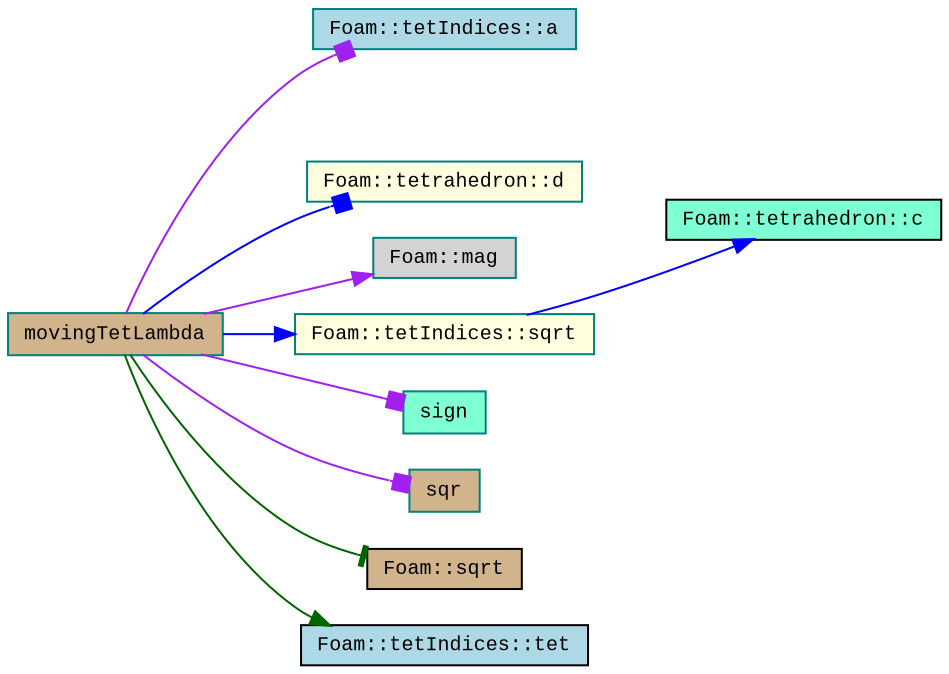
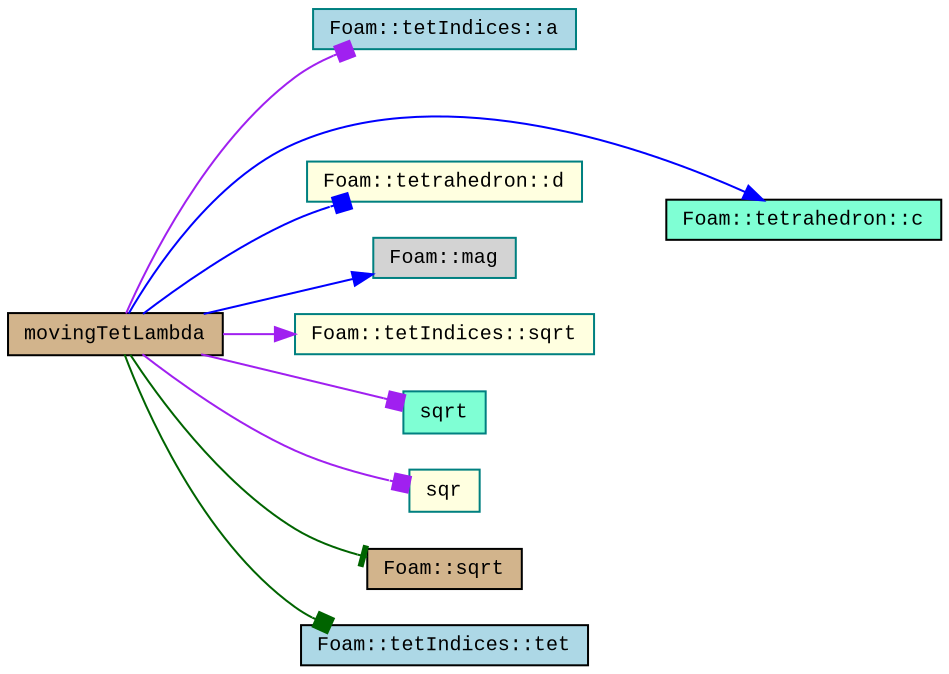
(632, 284) -> (404, 119)
(278, 296) -> (278, 296)
(115, 334) -> (115, 334)
(249, 334) -> (249, 334)
(445, 412) -> (445, 412)
(445, 491) -> (445, 491)
(198, 501) -> (198, 501)
